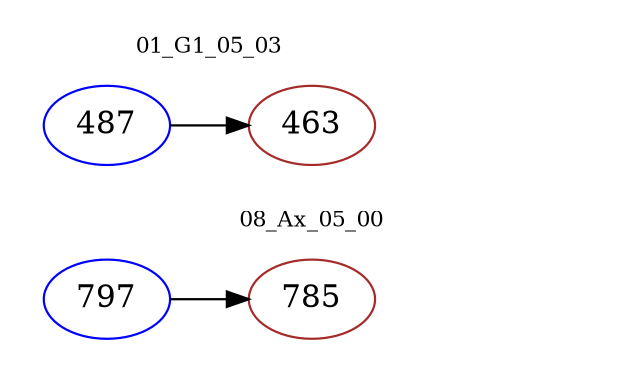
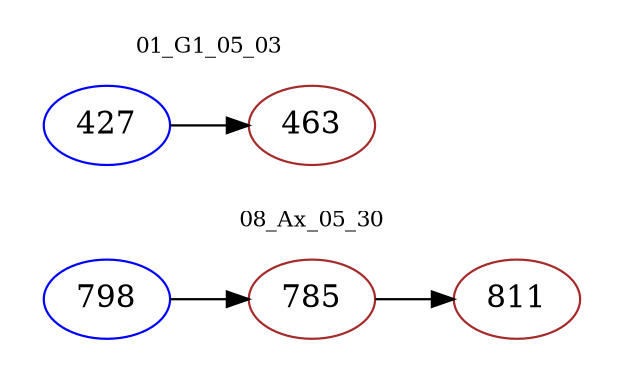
(107, 125) -> (107, 125)
(312, 221) -> (312, 221)
(107, 299) -> (107, 299)
none -> (517, 299)
